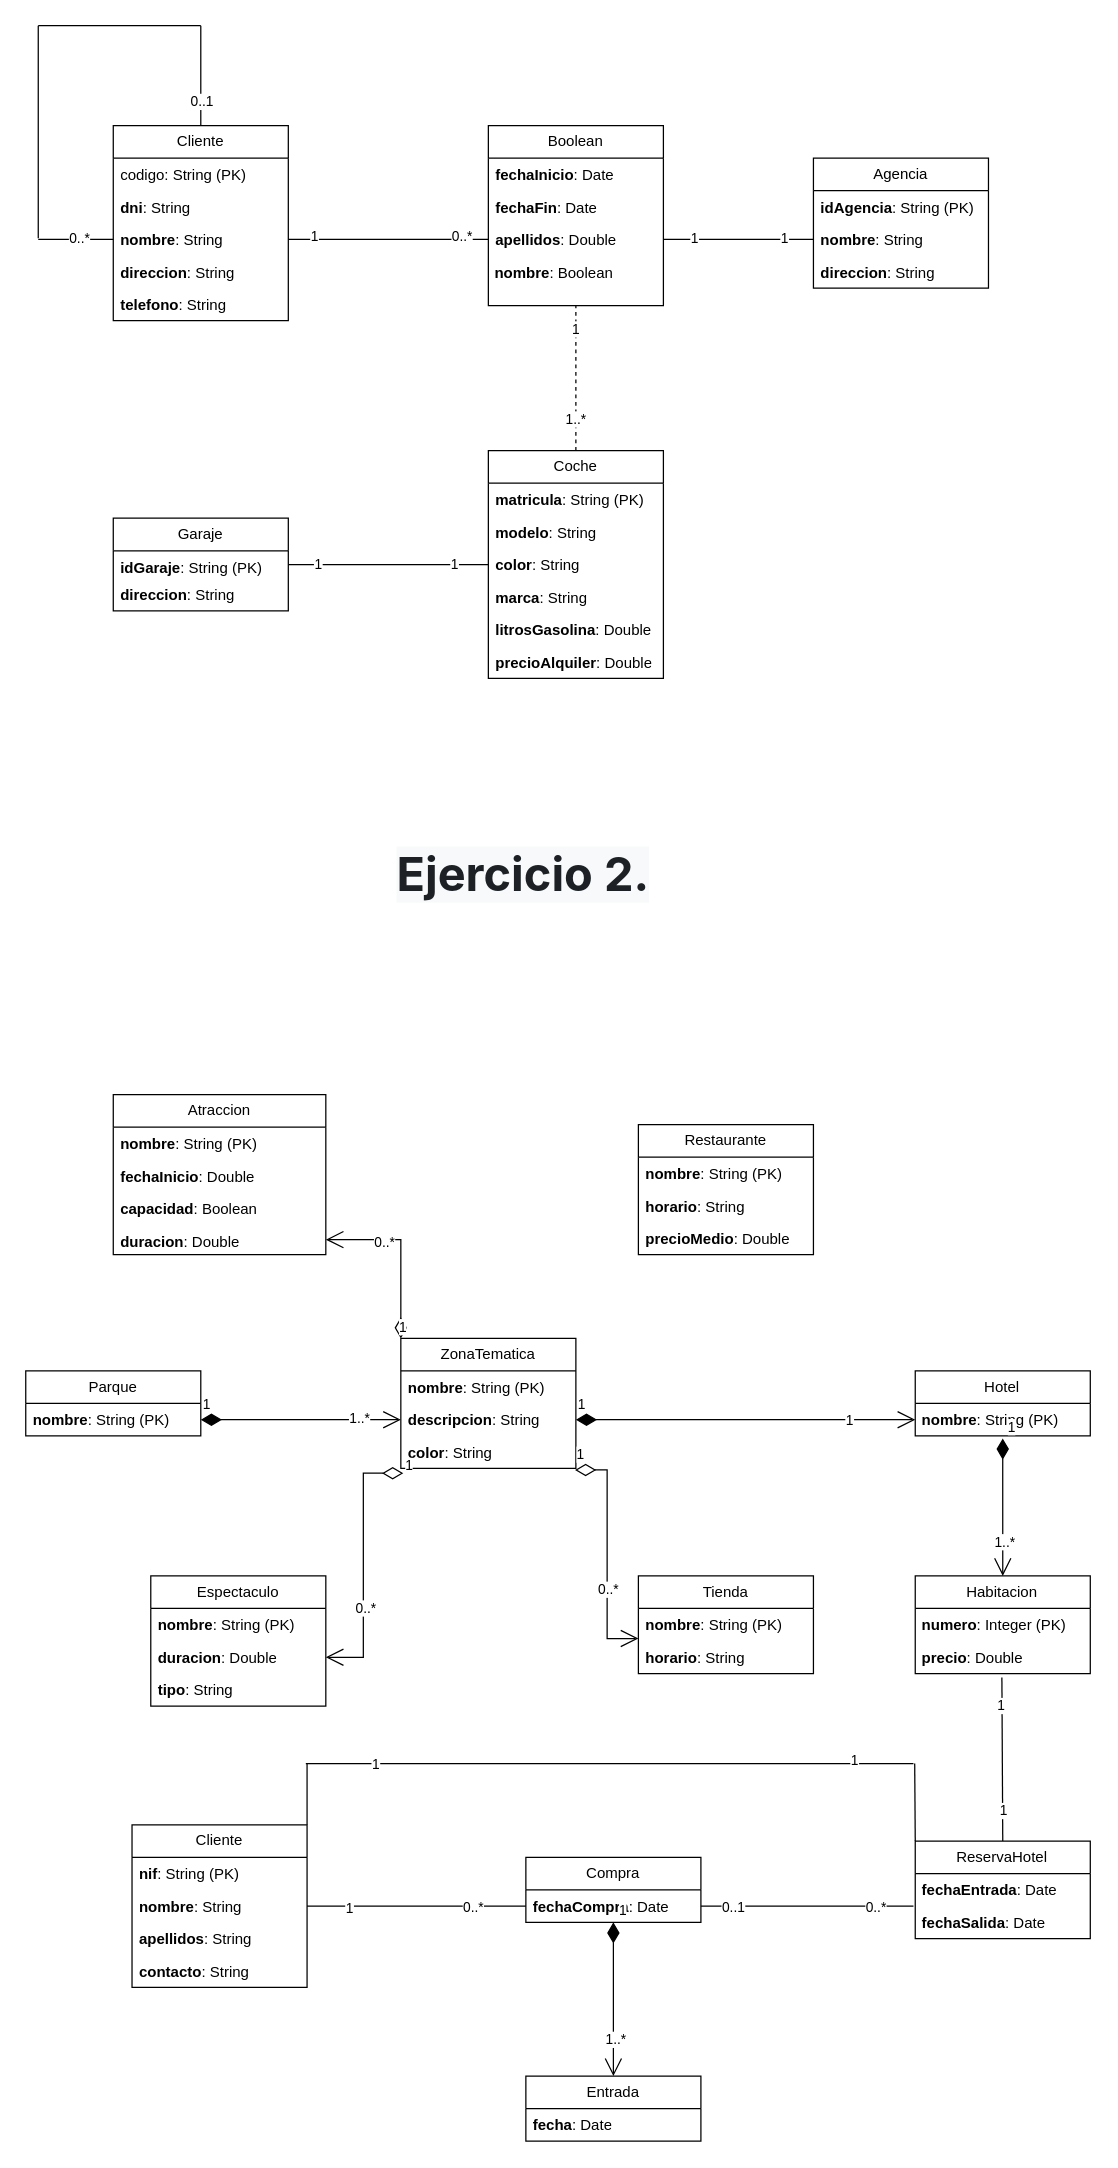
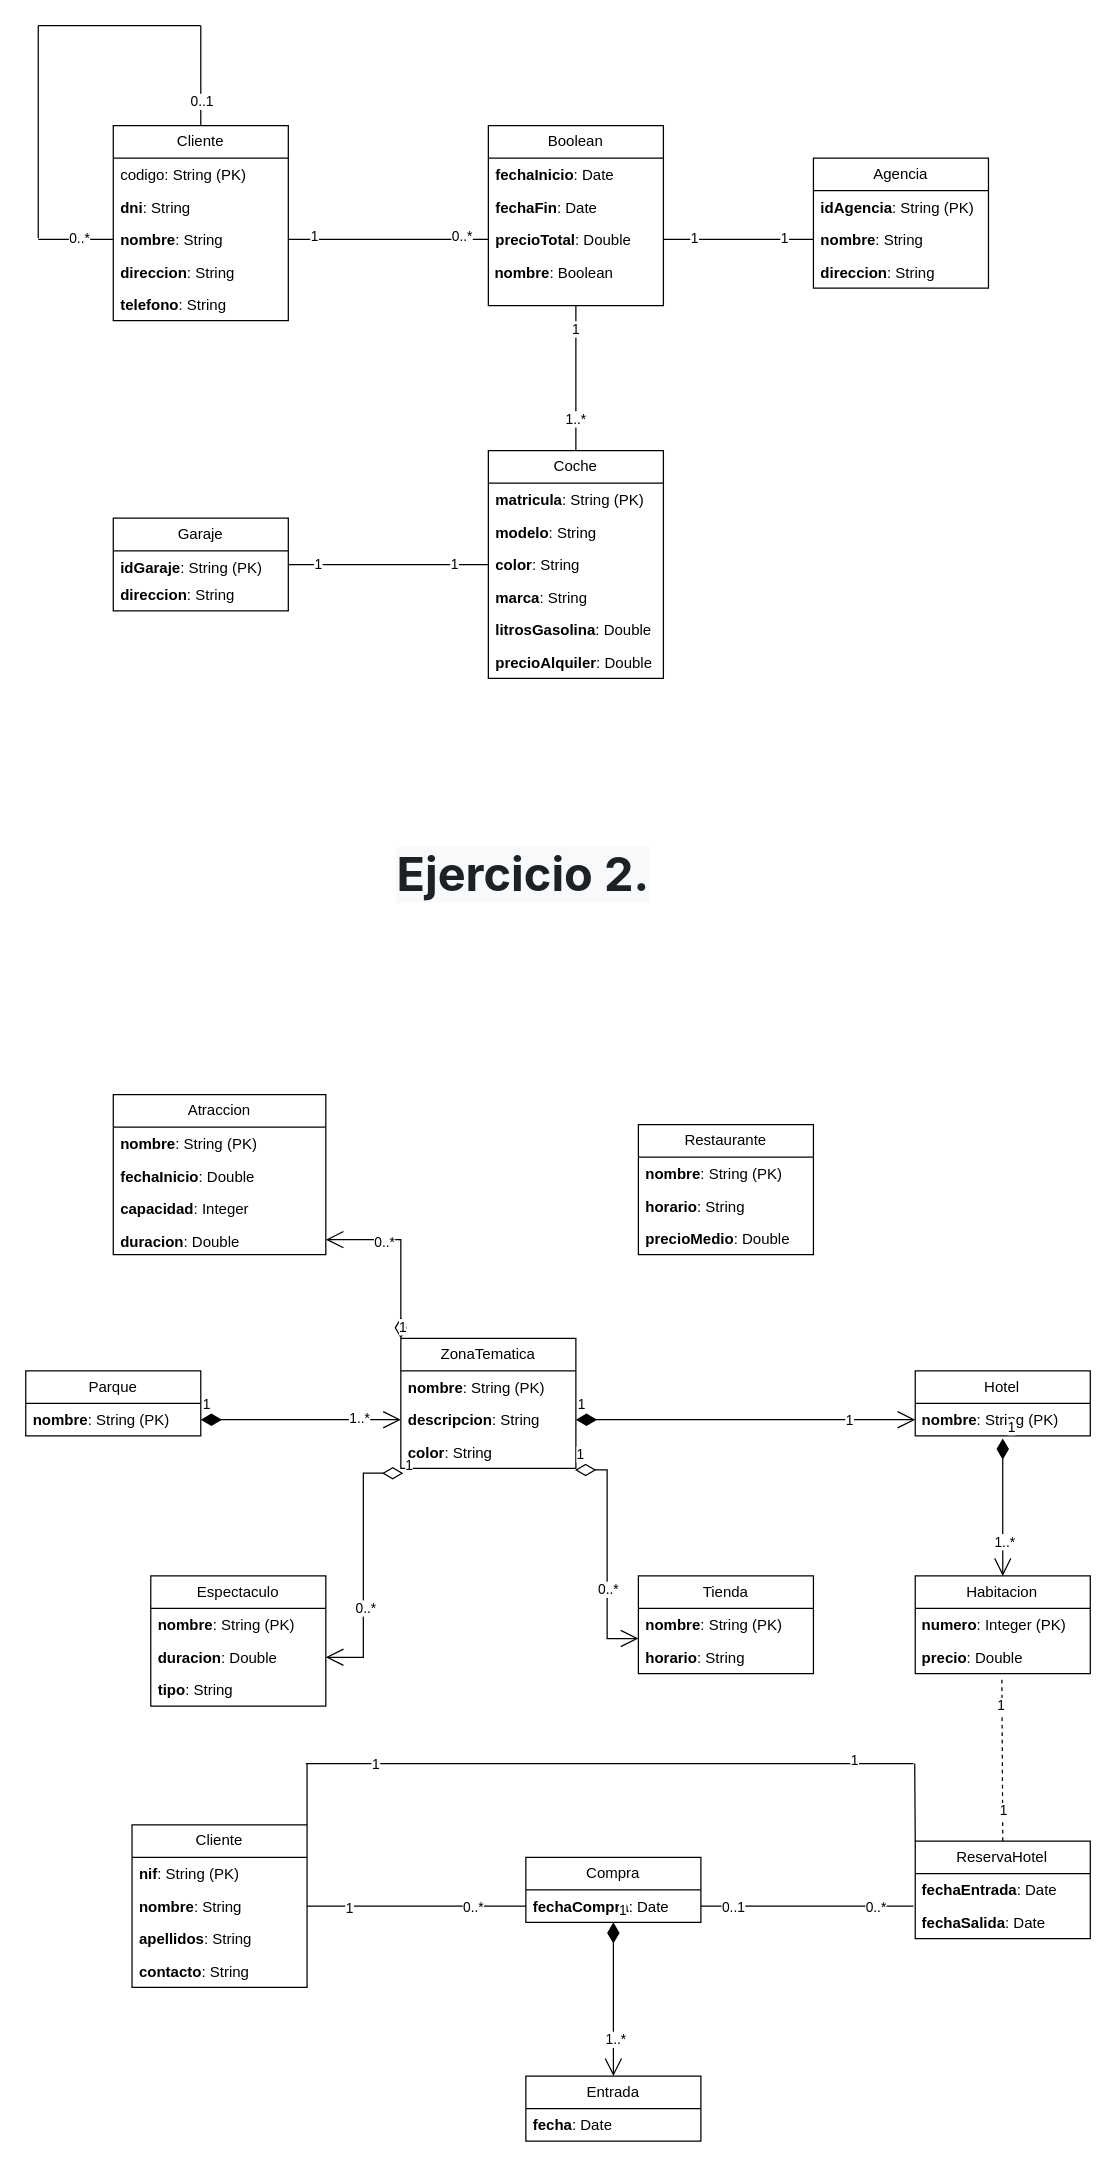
(555, 241) -> (566, 241)
(576, 373) -> (576, 373)
(188, 1210) -> (190, 1210)
(1002, 1757) -> (1002, 1757)
